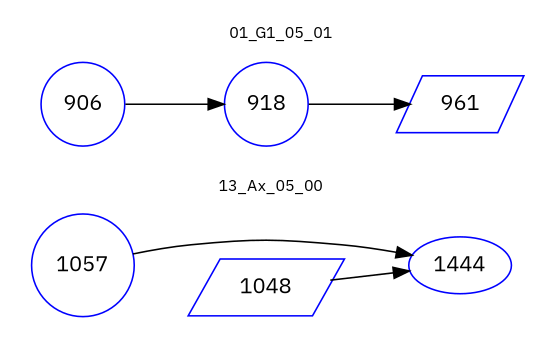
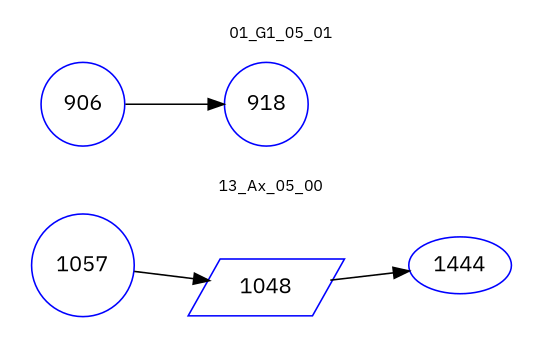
(460, 104) -> none
(265, 240) -> (164, 275)
